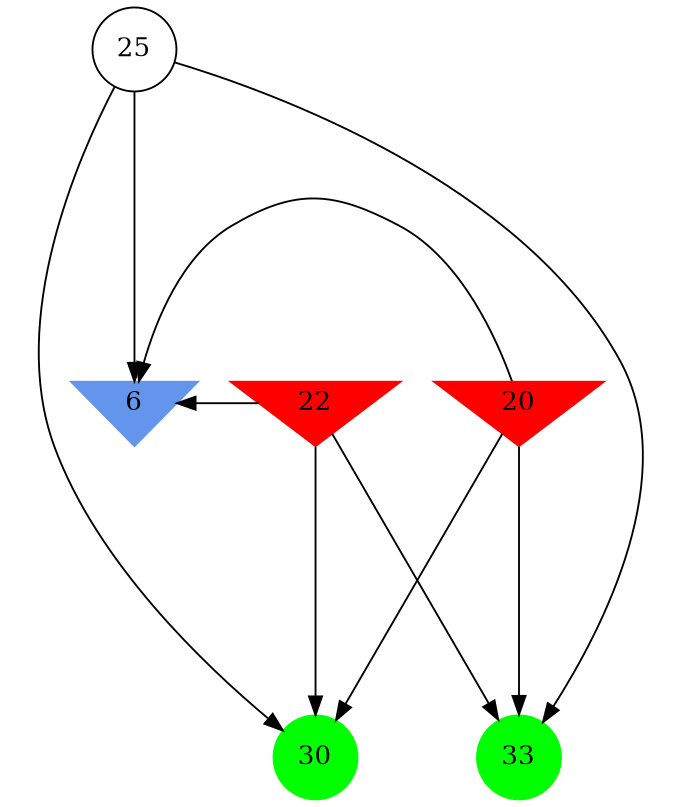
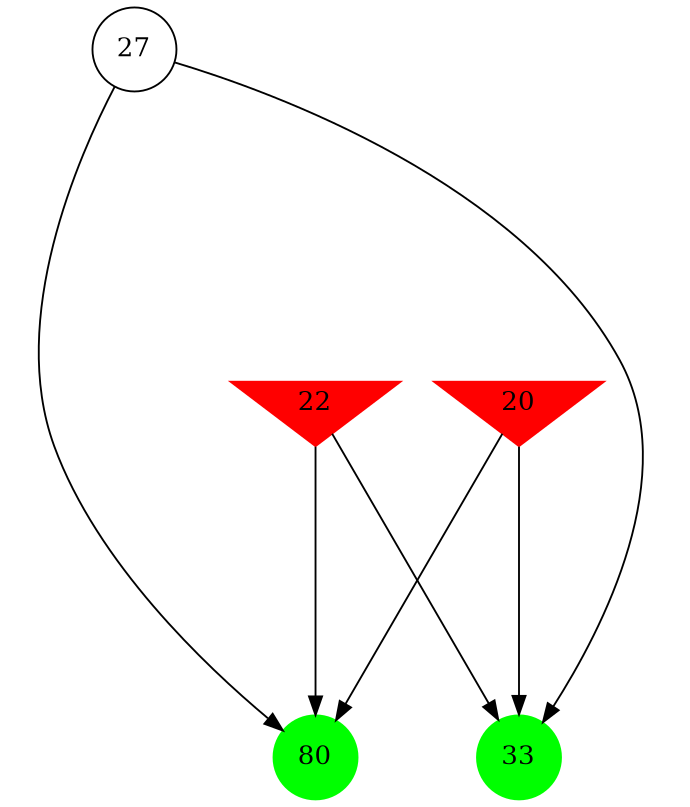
(134, 49) -> (134, 49)
(134, 403) -> none
(316, 757) -> (316, 757)
